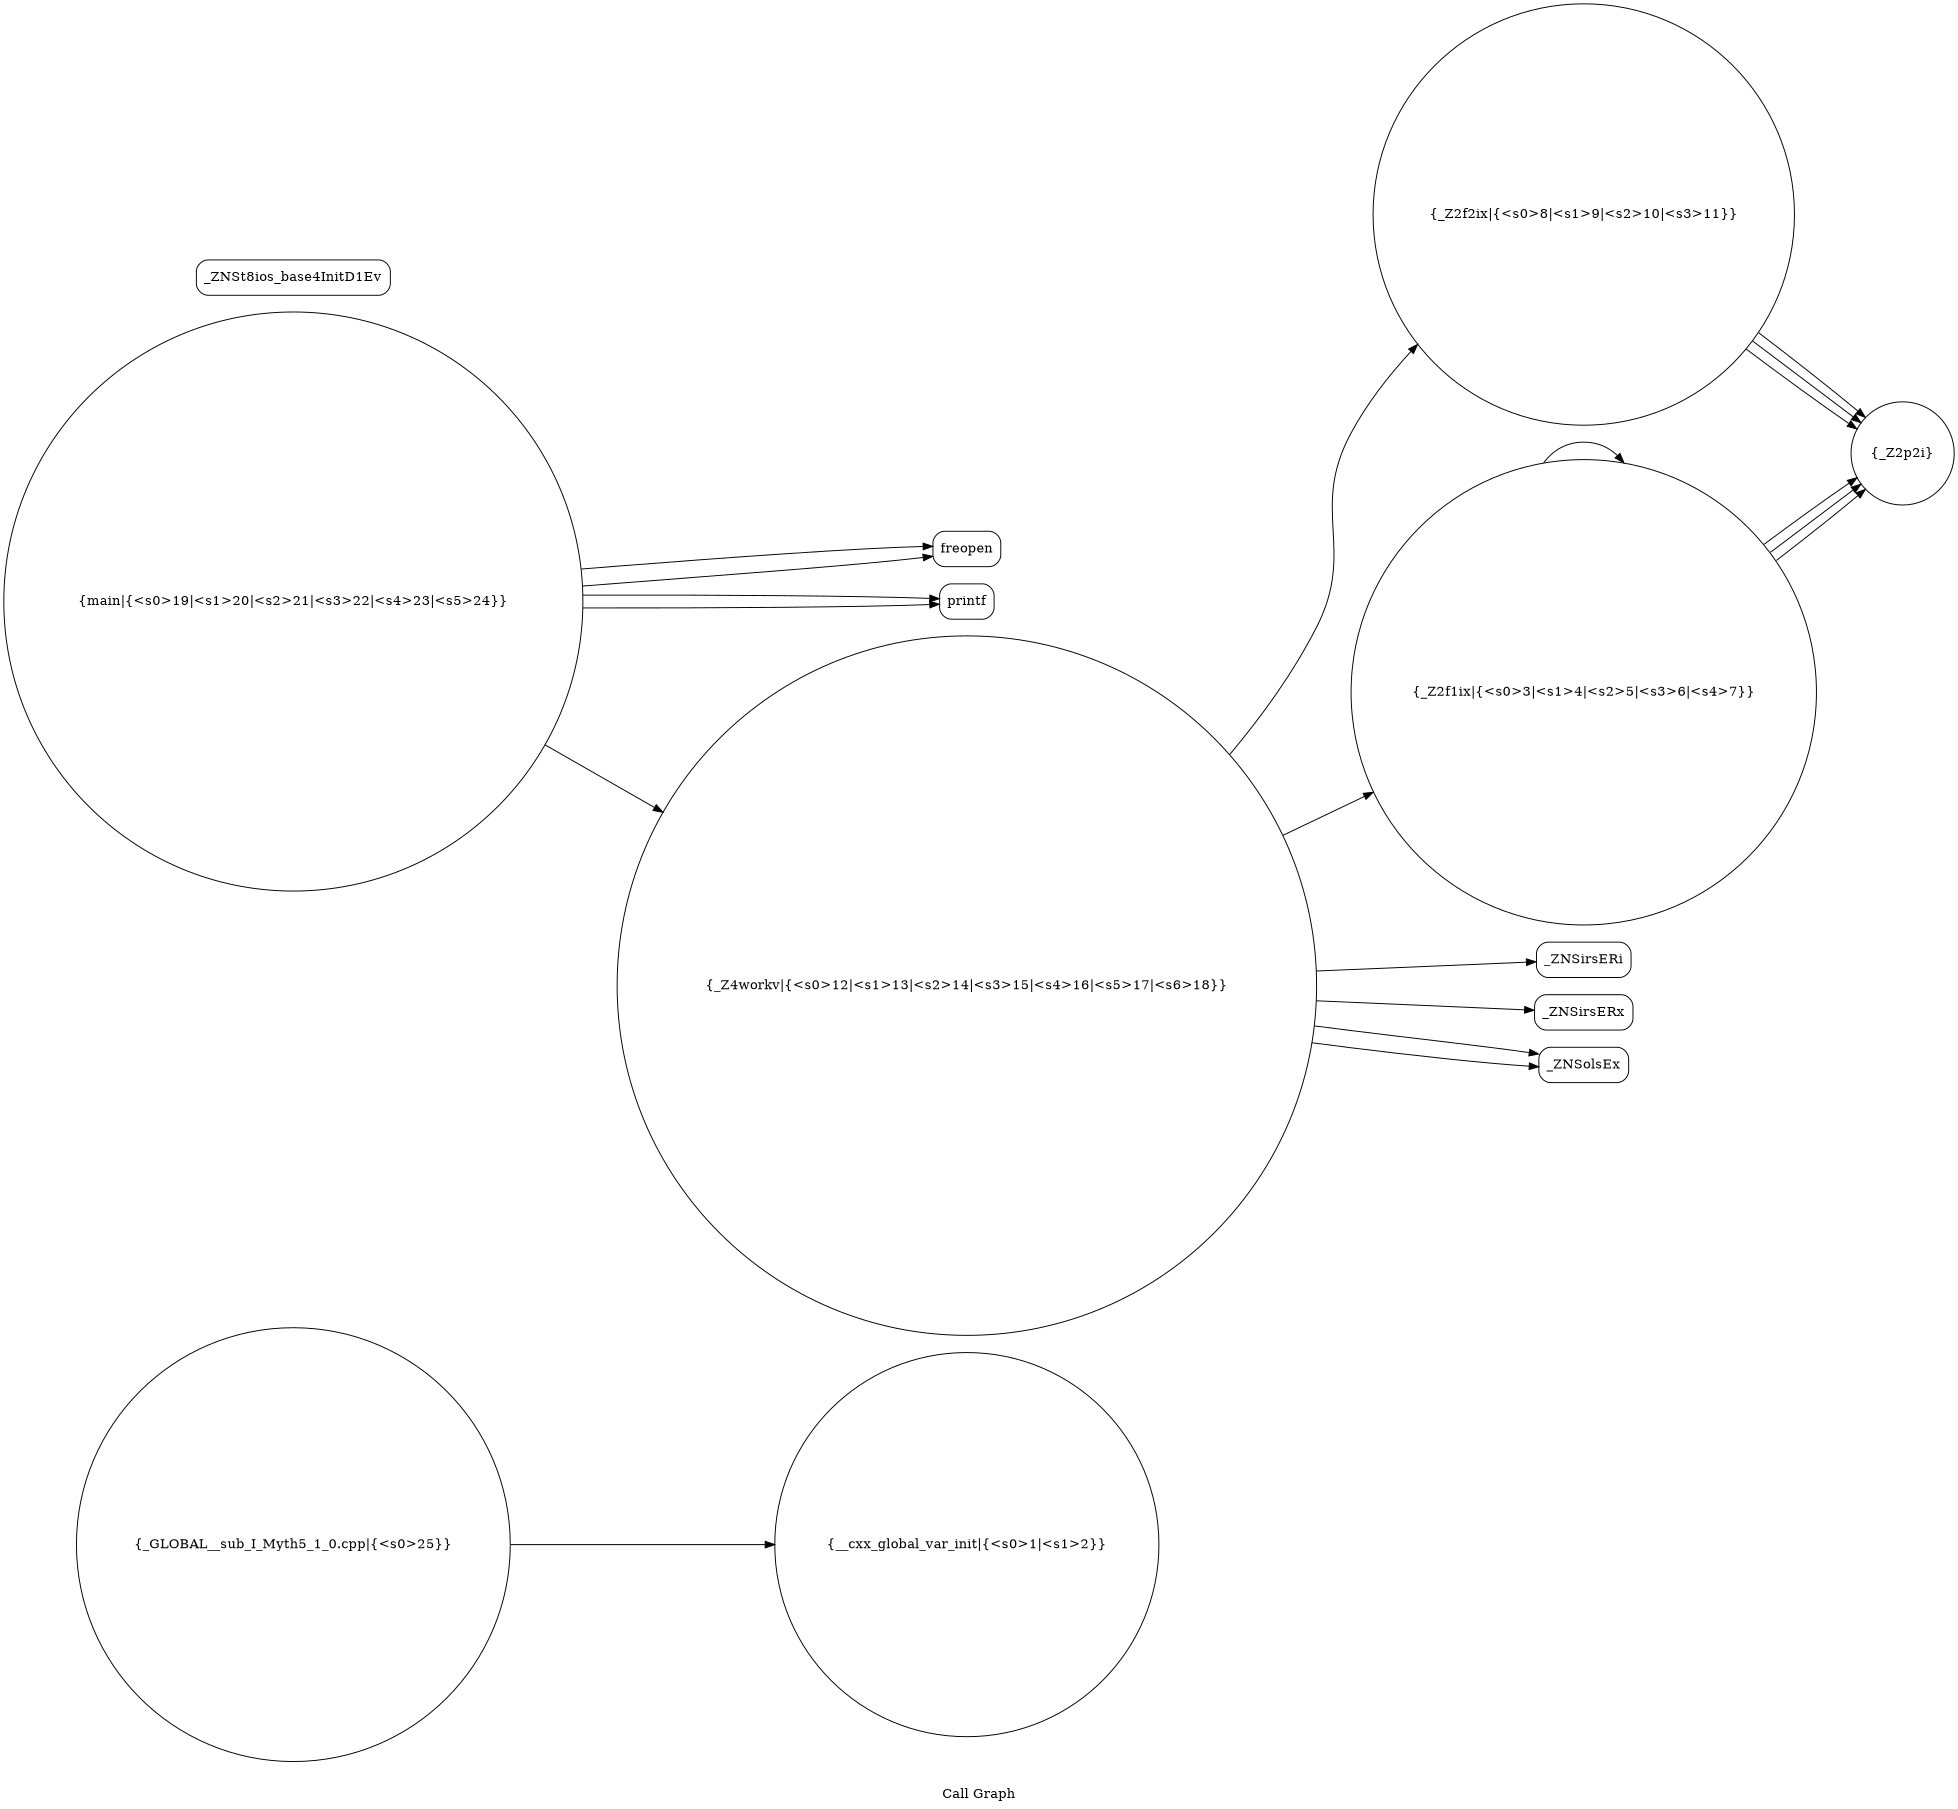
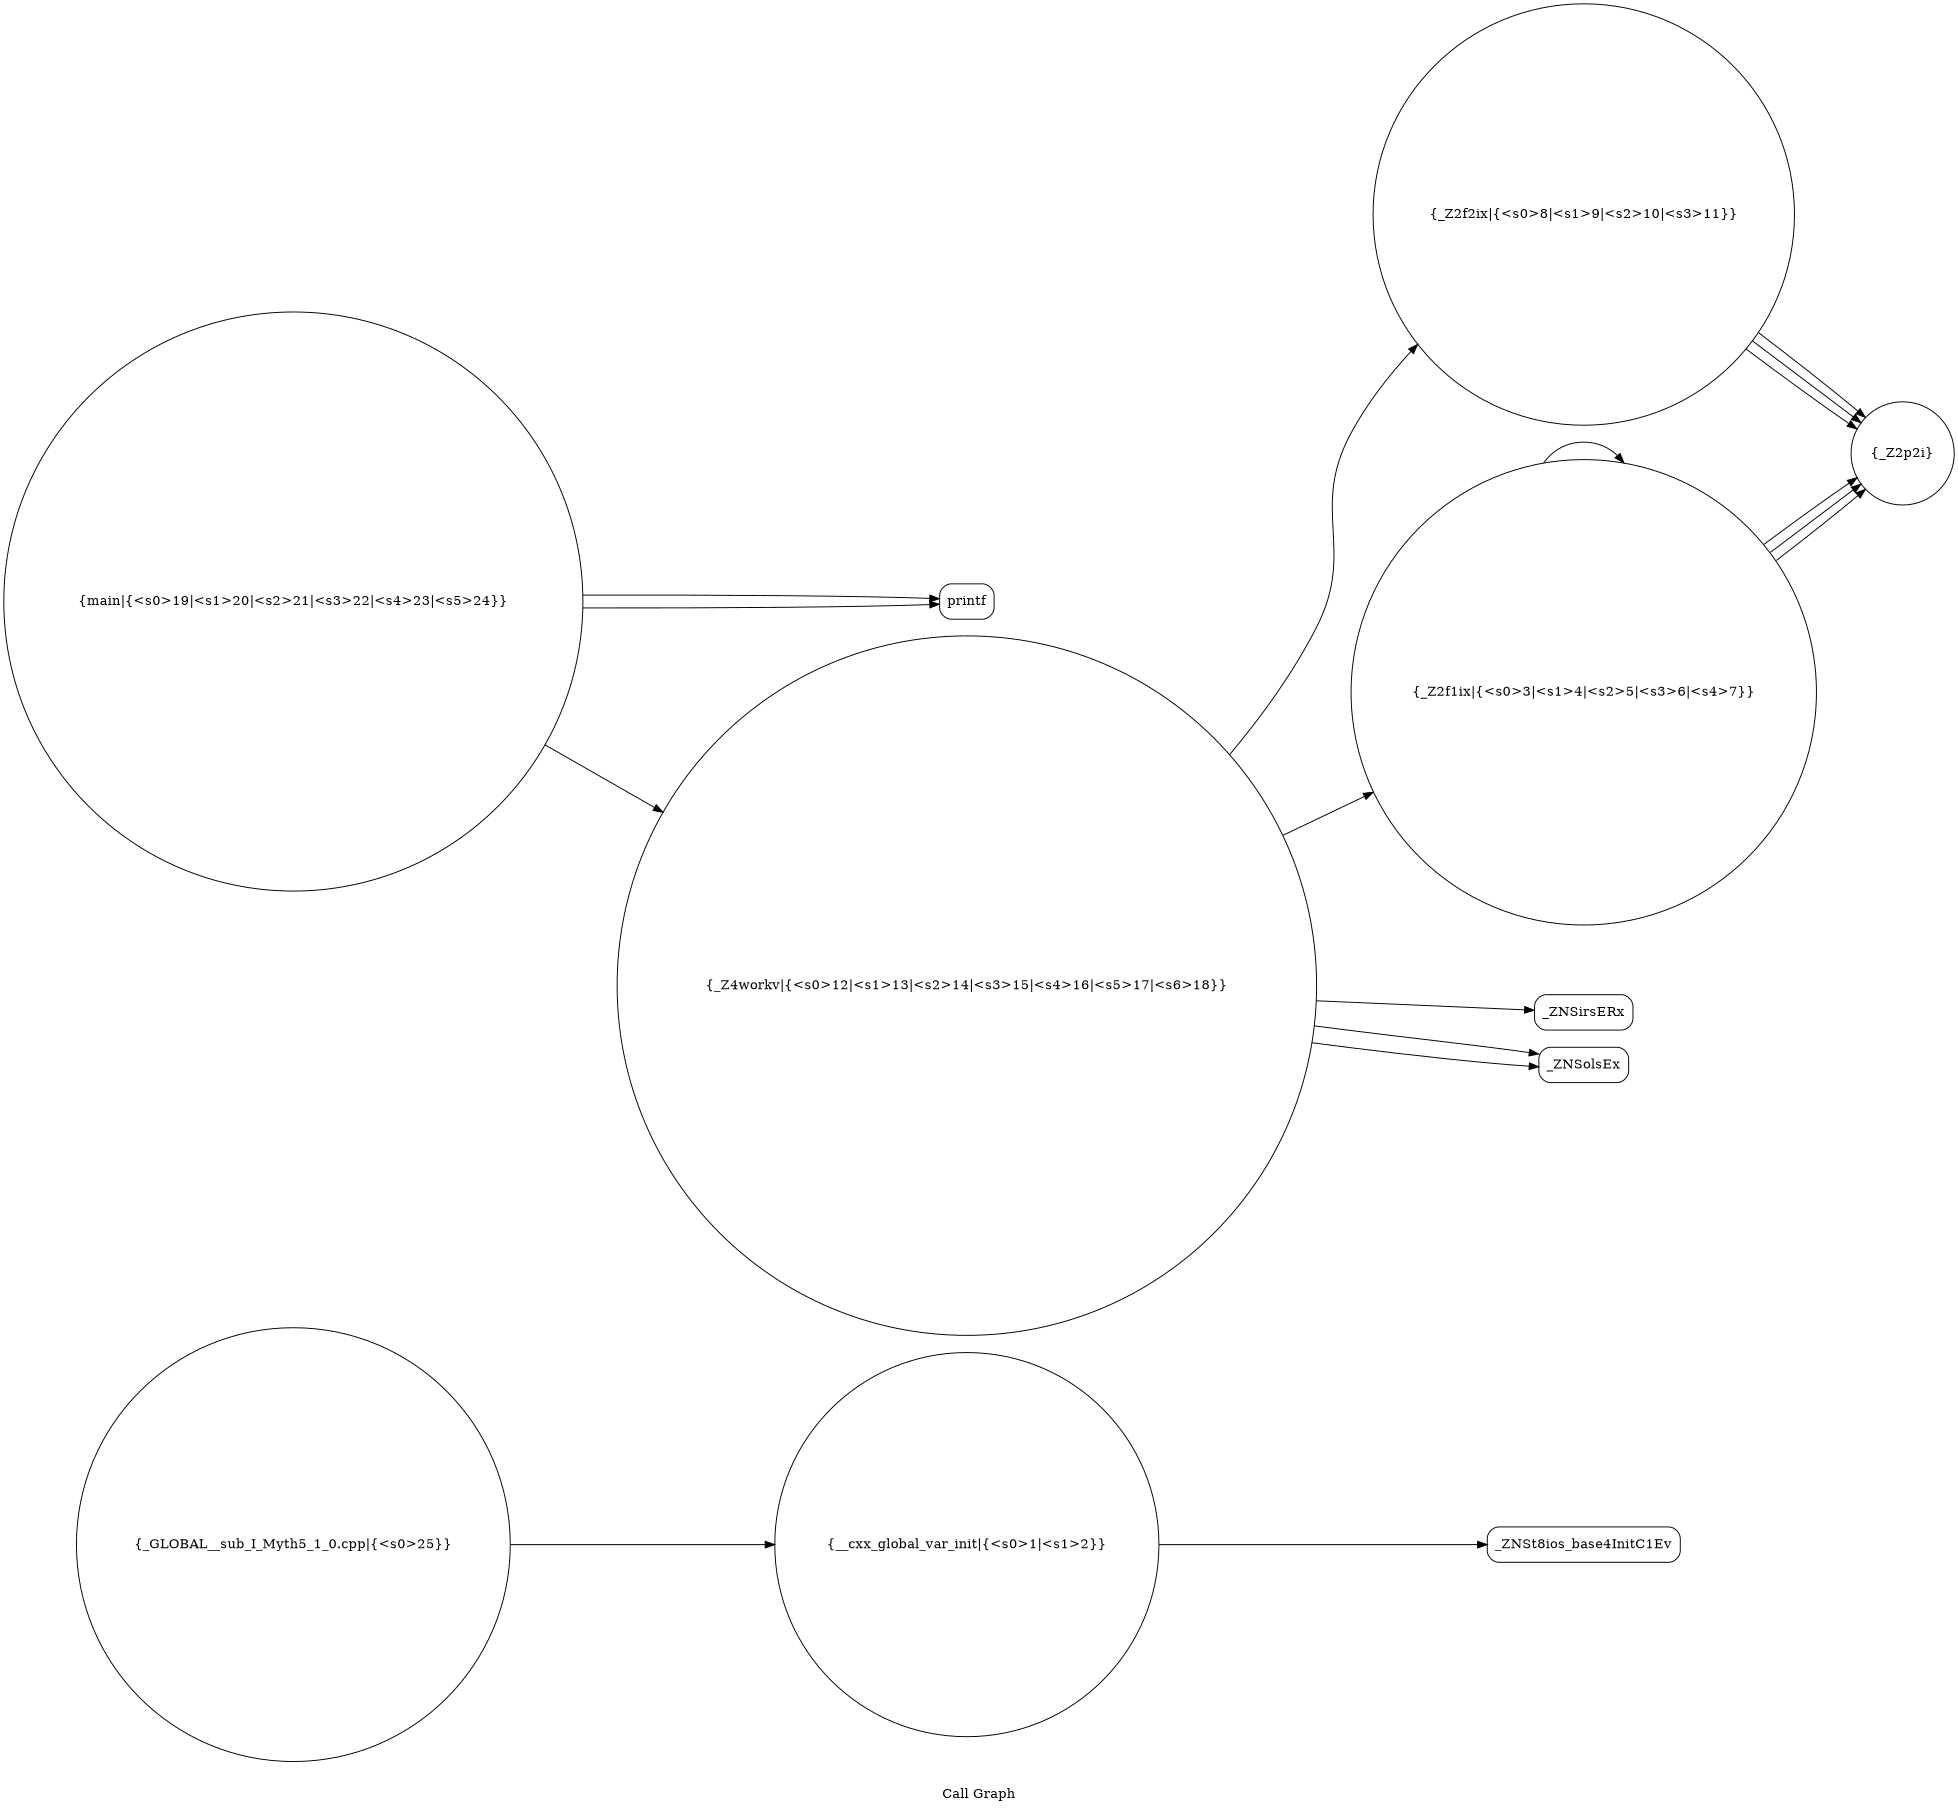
(293, 278) -> none
(967, 549) -> none
(1584, 960) -> none
none -> (1584, 1545)
